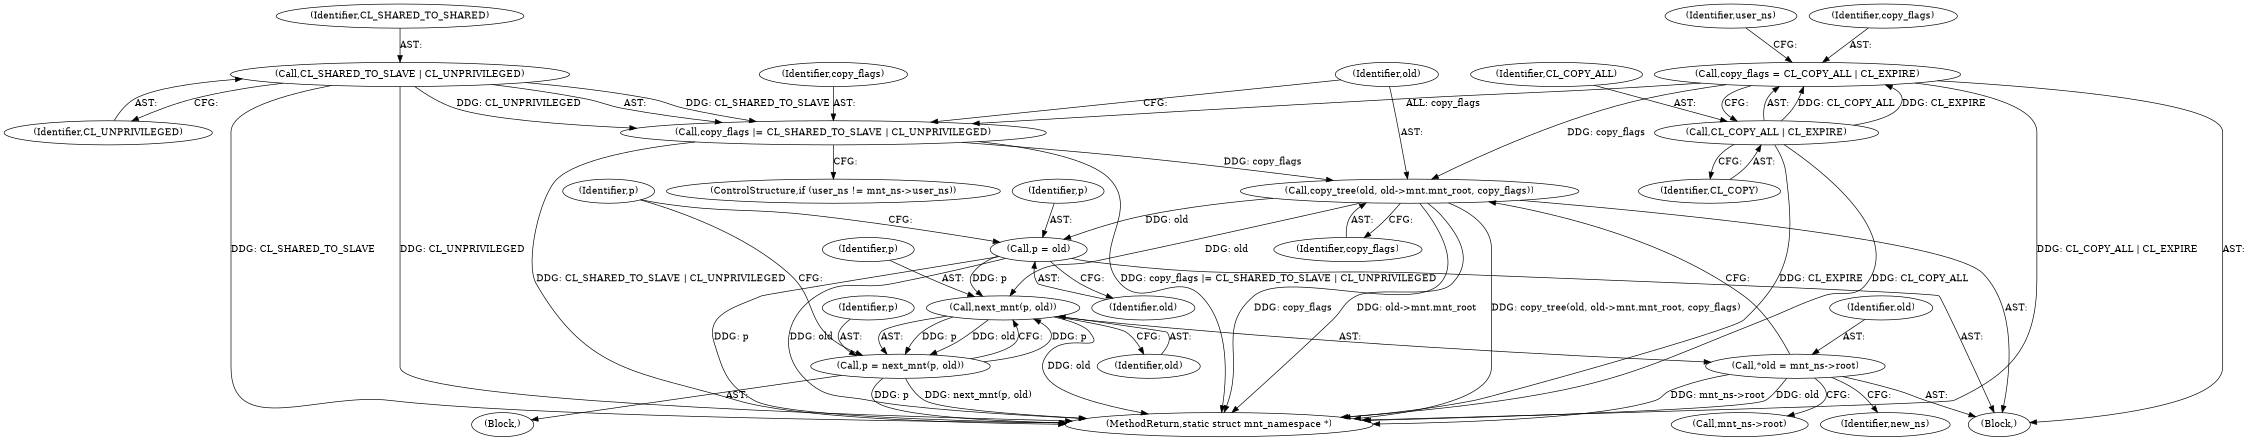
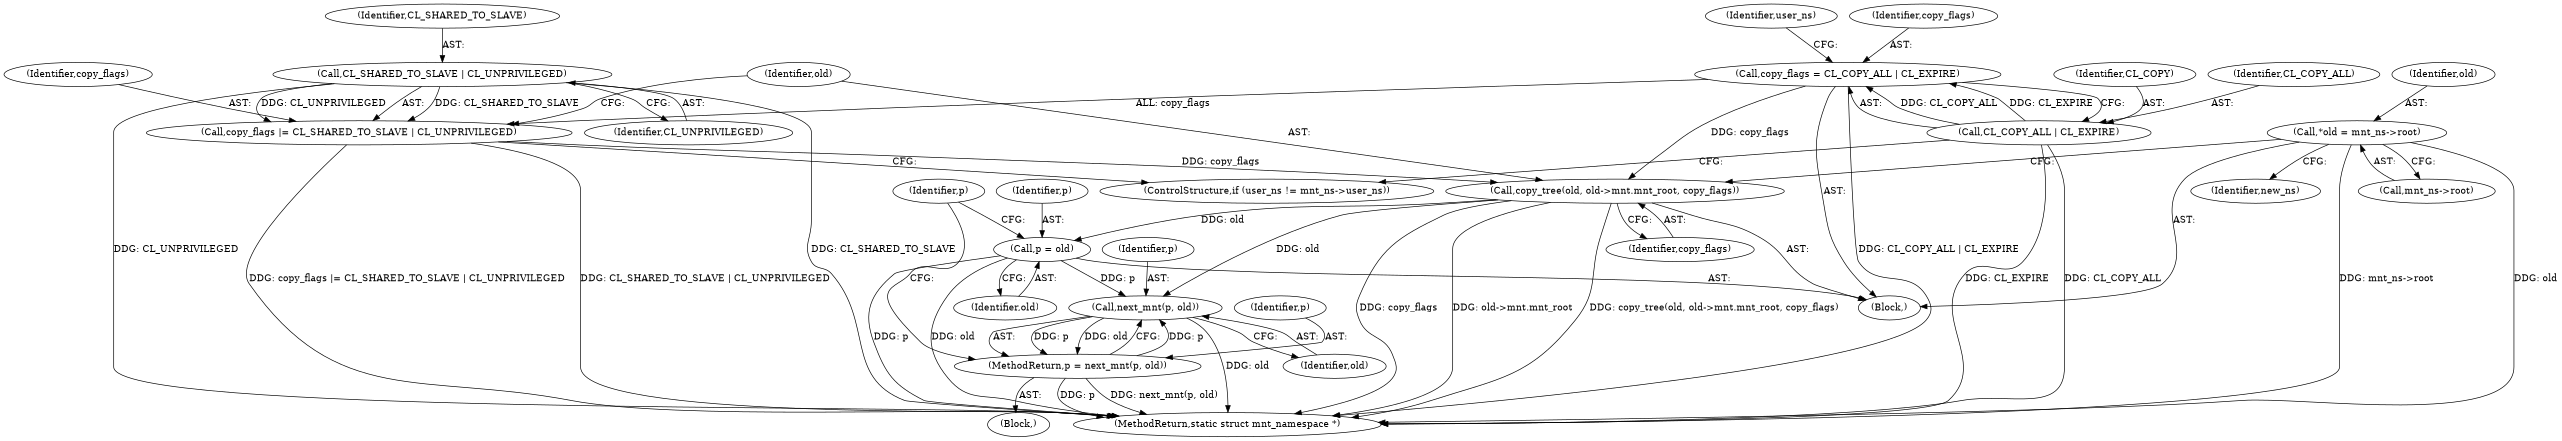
(400, 16) -> (442, 16)
(1719, 156) -> (1668, 161)
(1380, 344) -> (2376, 169)
(900, 366) -> (1078, 366)
